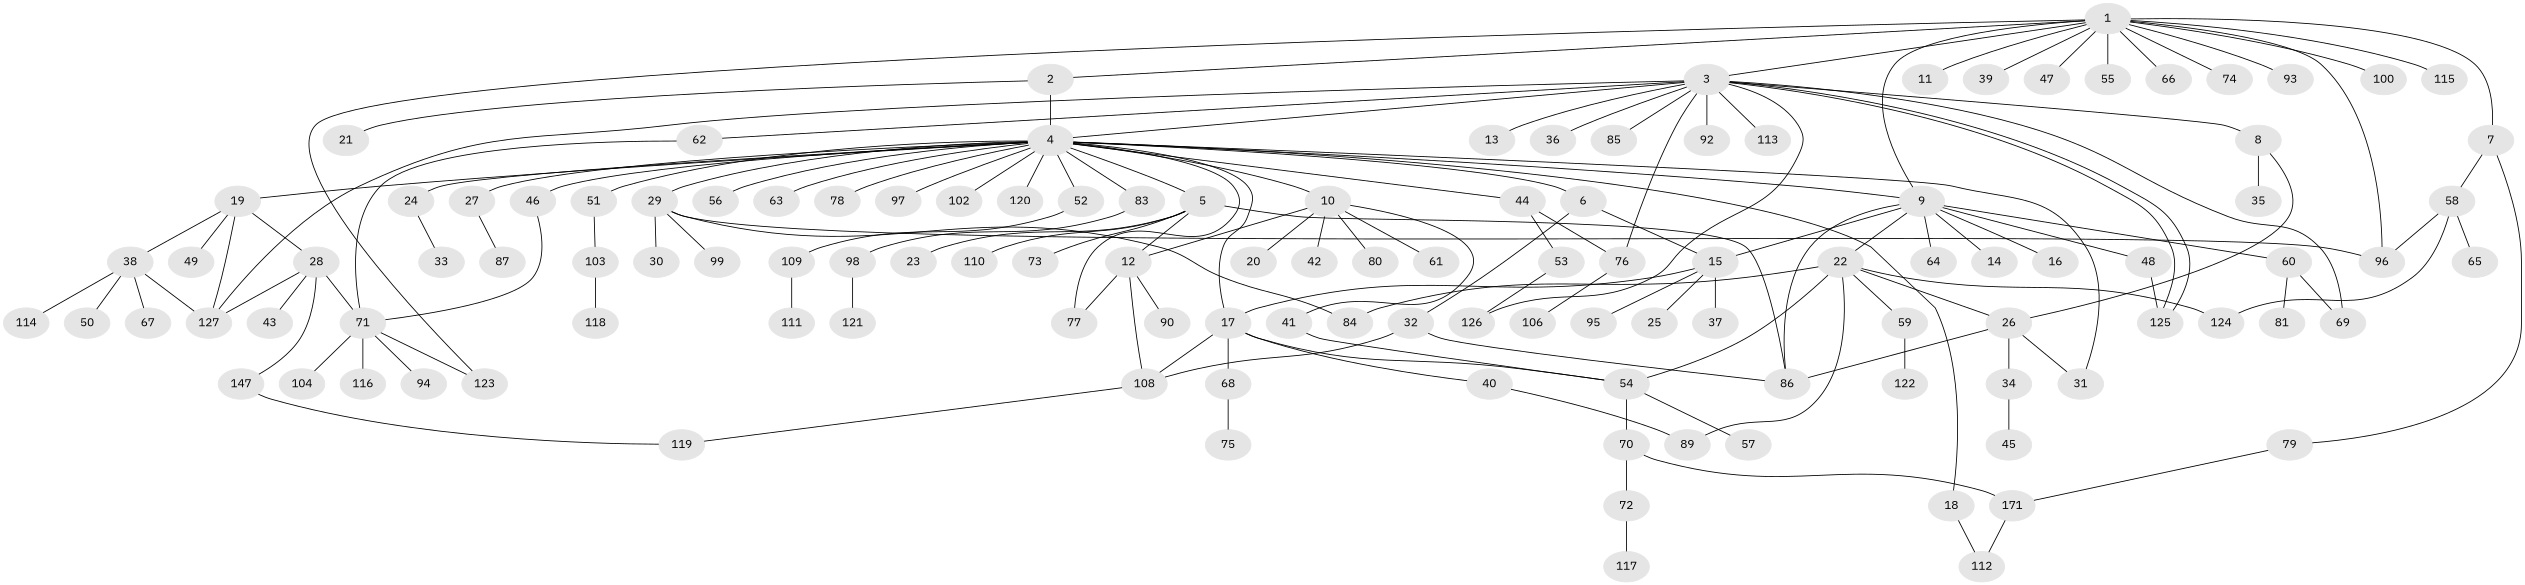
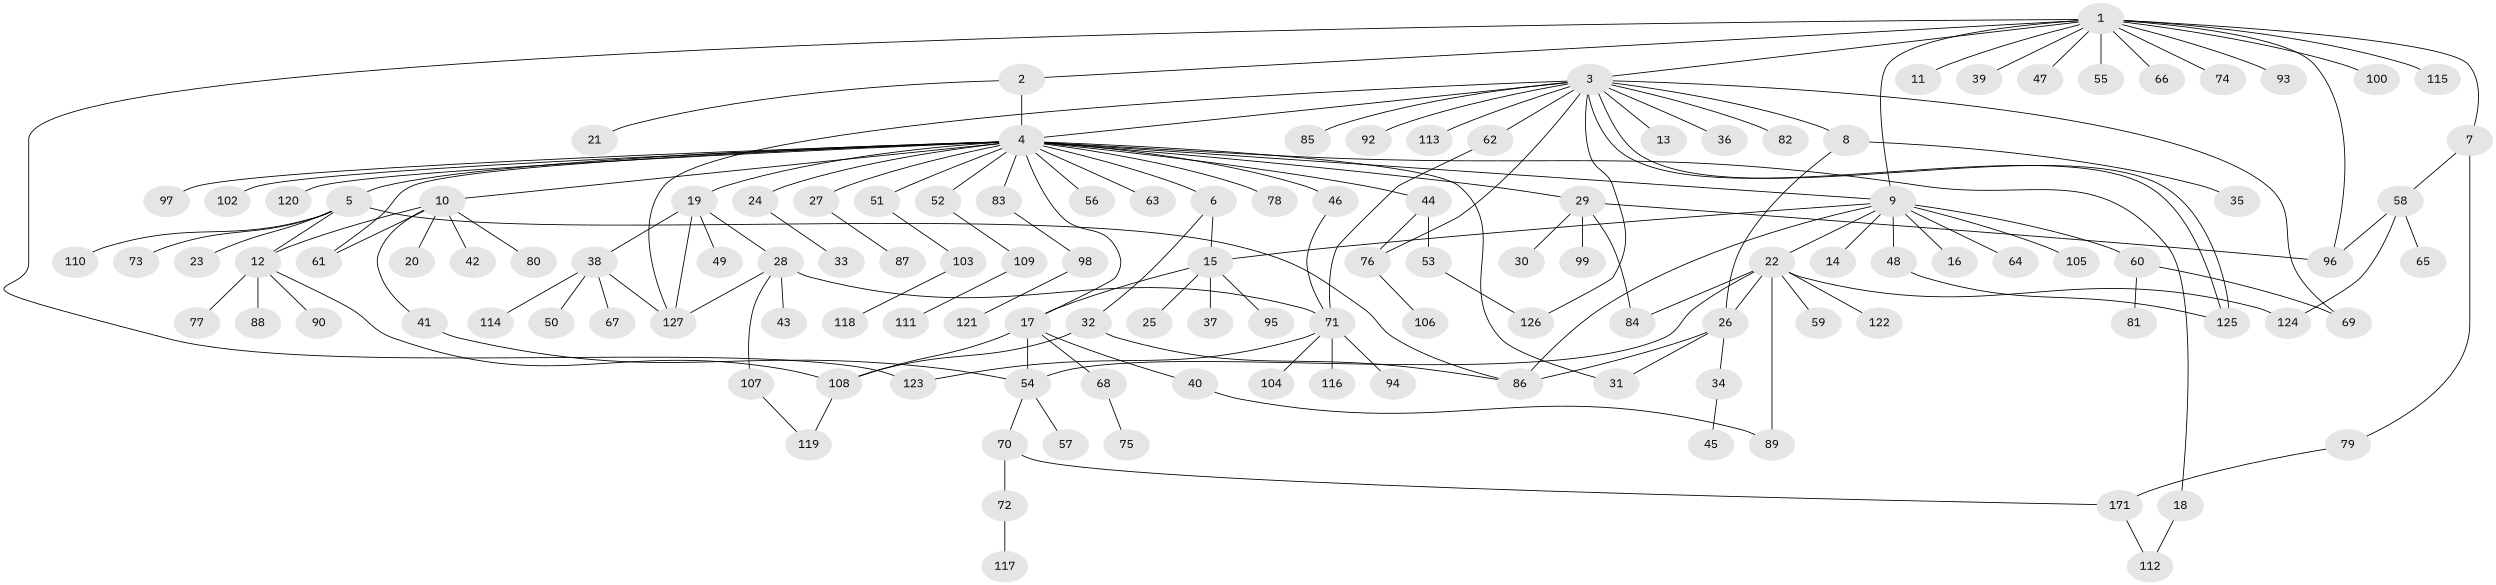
none -> (1785, 140)
(1229, 220) -> (654, 159)
none -> (2076, 262)
none -> (258, 323)
(1905, 357) -> (1826, 293)
(241, 384) -> (751, 384)
